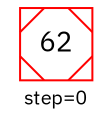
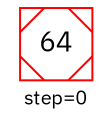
(56, 44) -> (56, 44)
